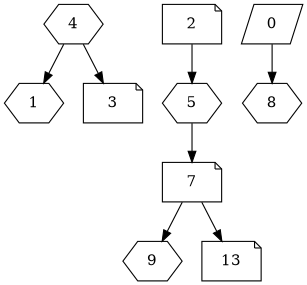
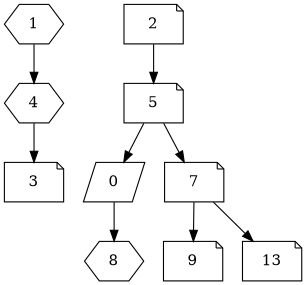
(56, 59) -> (34, 58)
(192, 103) -> (154, 103)
none -> (136, 138)
(153, 261) -> (193, 261)
